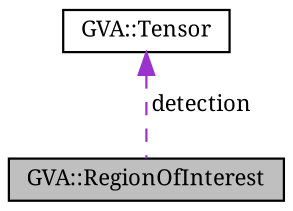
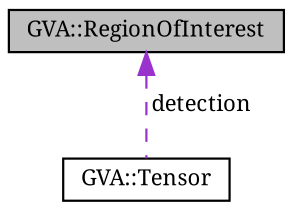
(146, 117) -> (146, 117)
